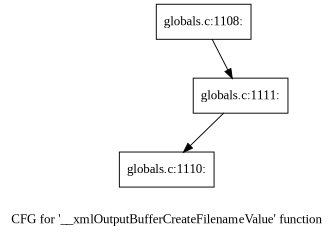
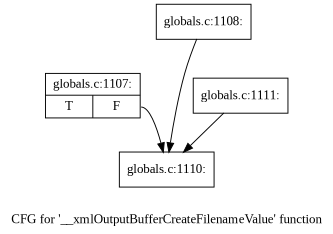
(220, 54) -> (180, 90)
none -> (93, 96)
